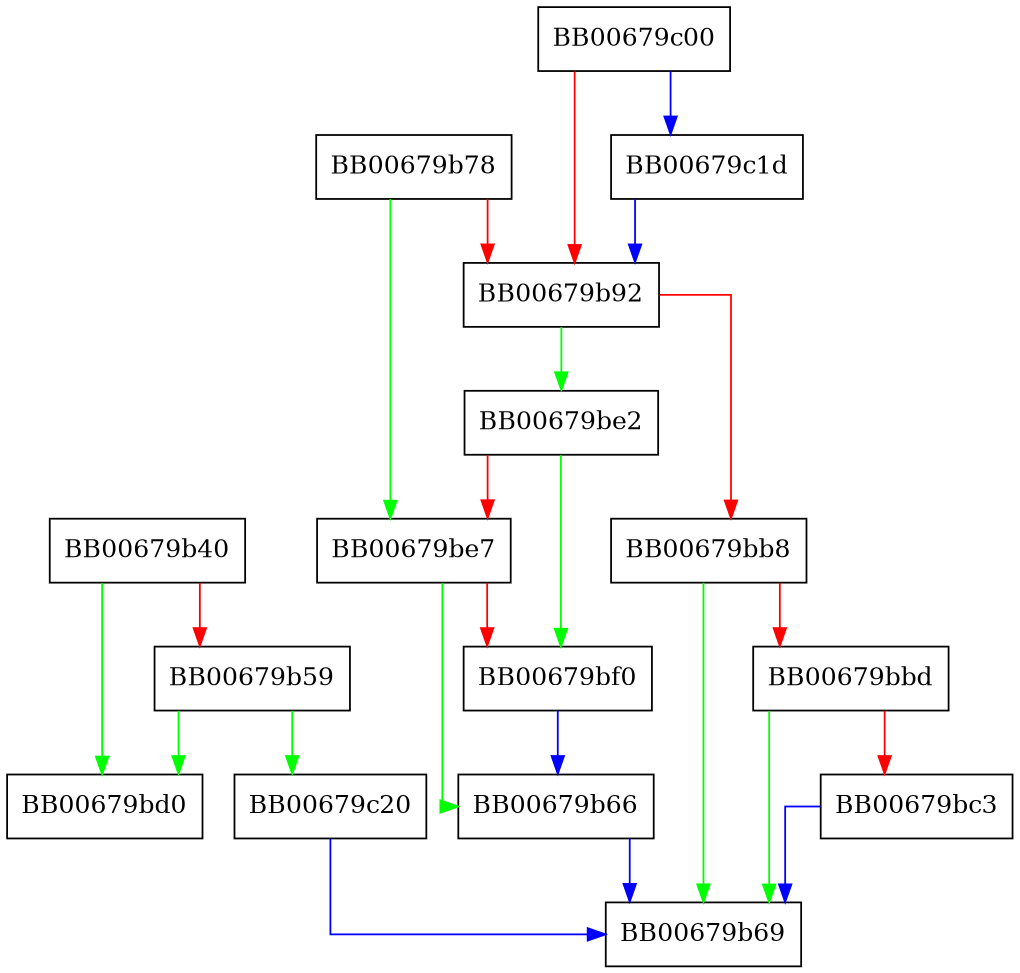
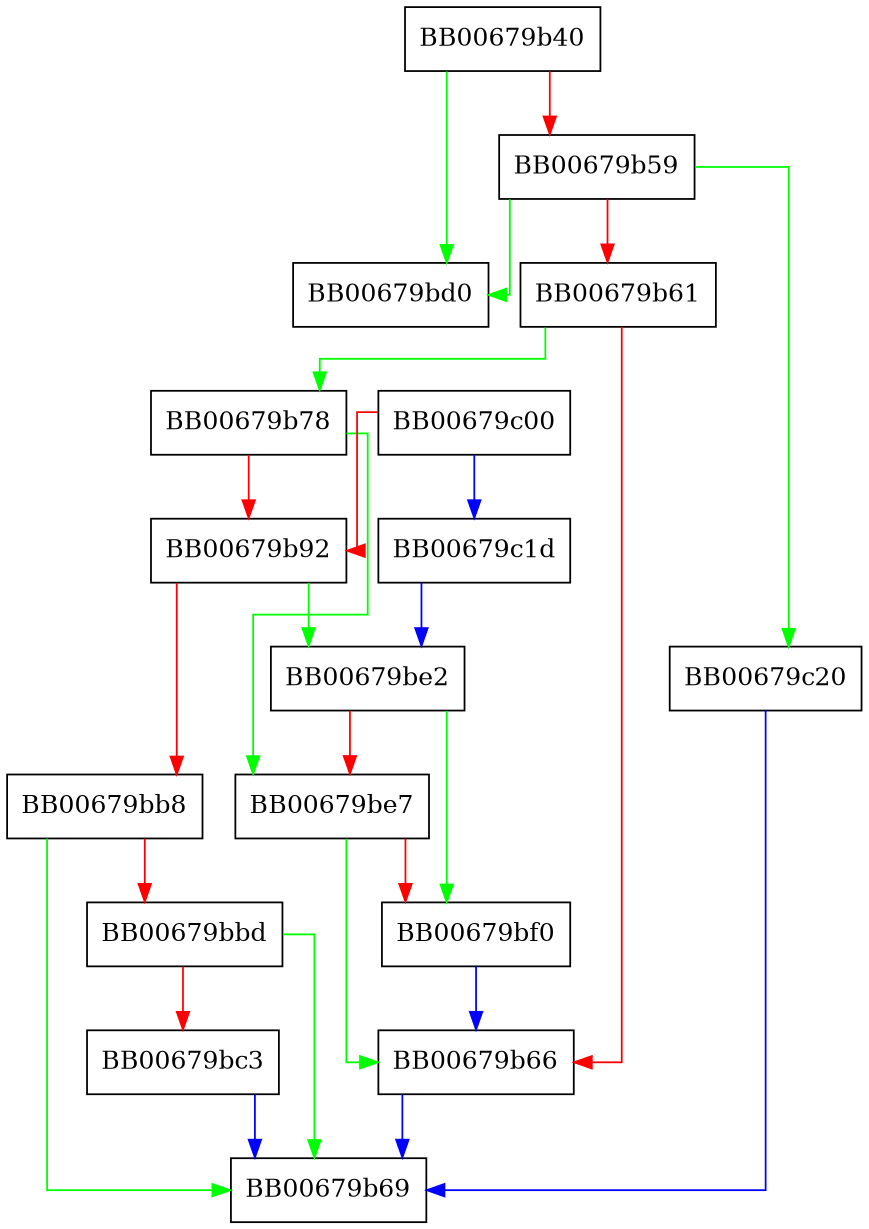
(635, 222) -> (421, 606)
none -> (618, 295)
